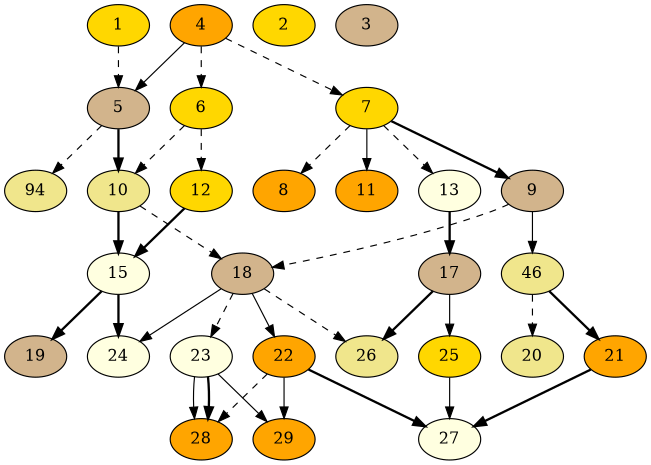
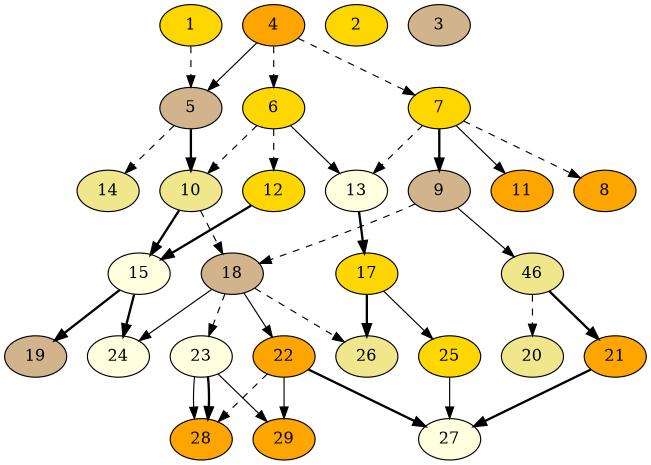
none -> (311, 145)
(36, 191) -> (108, 191)
(450, 274) -> (367, 274)
